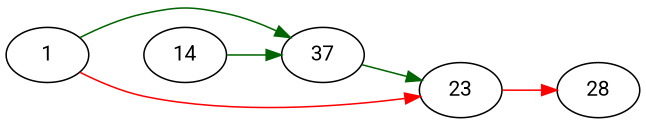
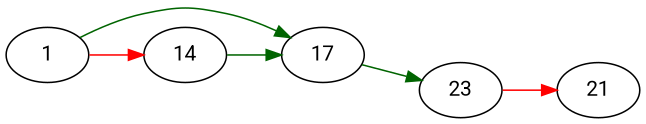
(323, 55) -> (323, 55)
(598, 90) -> (598, 90)
(240, 107) -> (109, 55)
